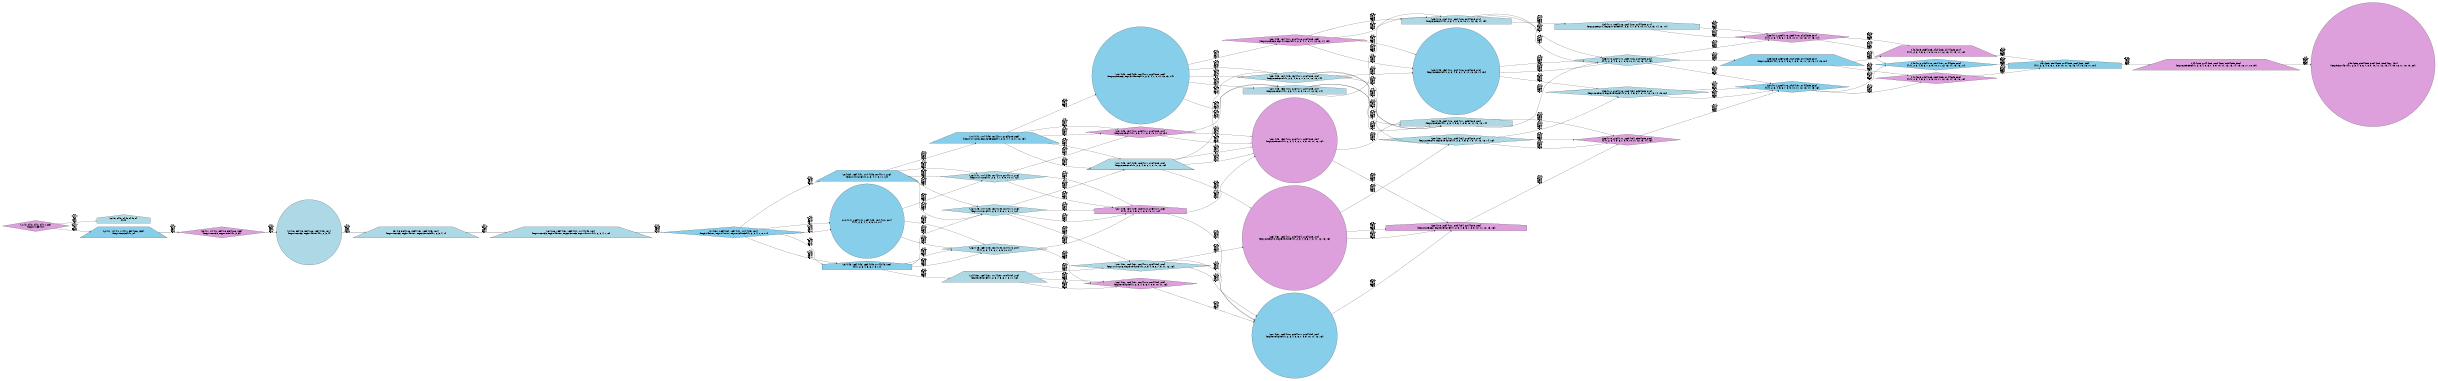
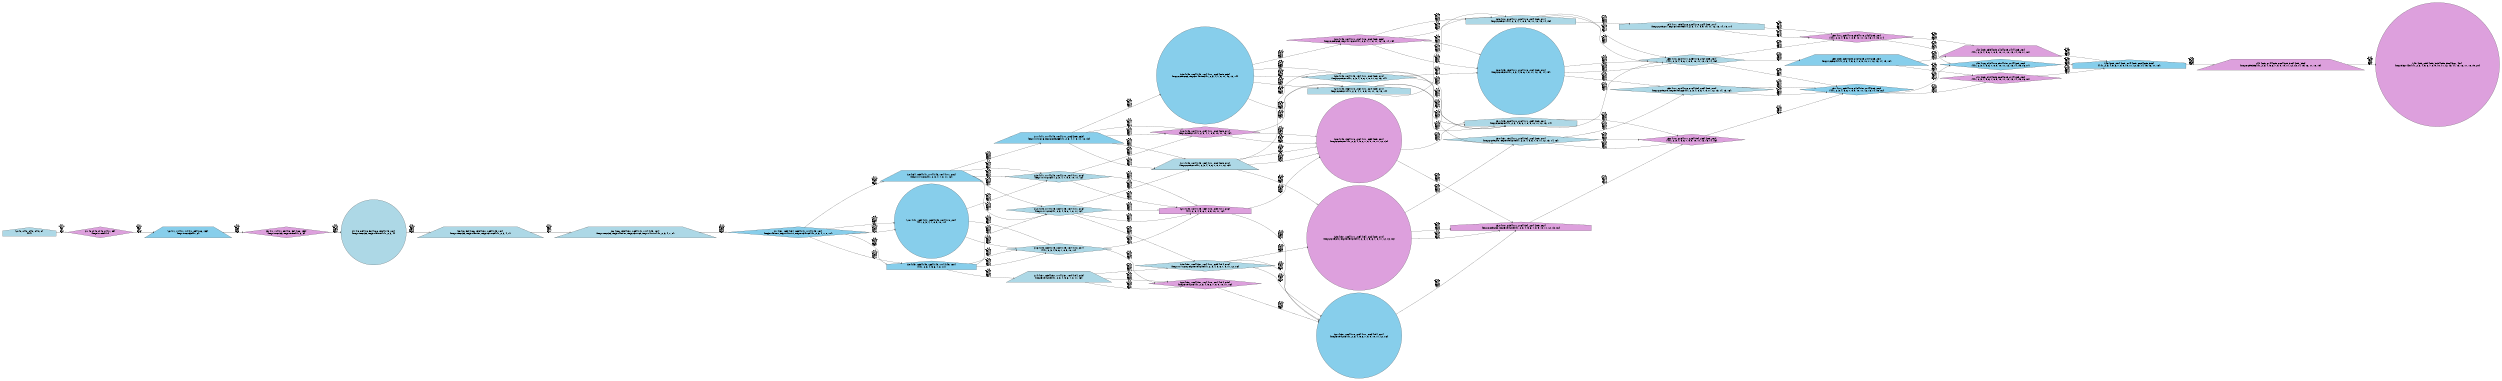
(76, 222) -> (61, 232)
